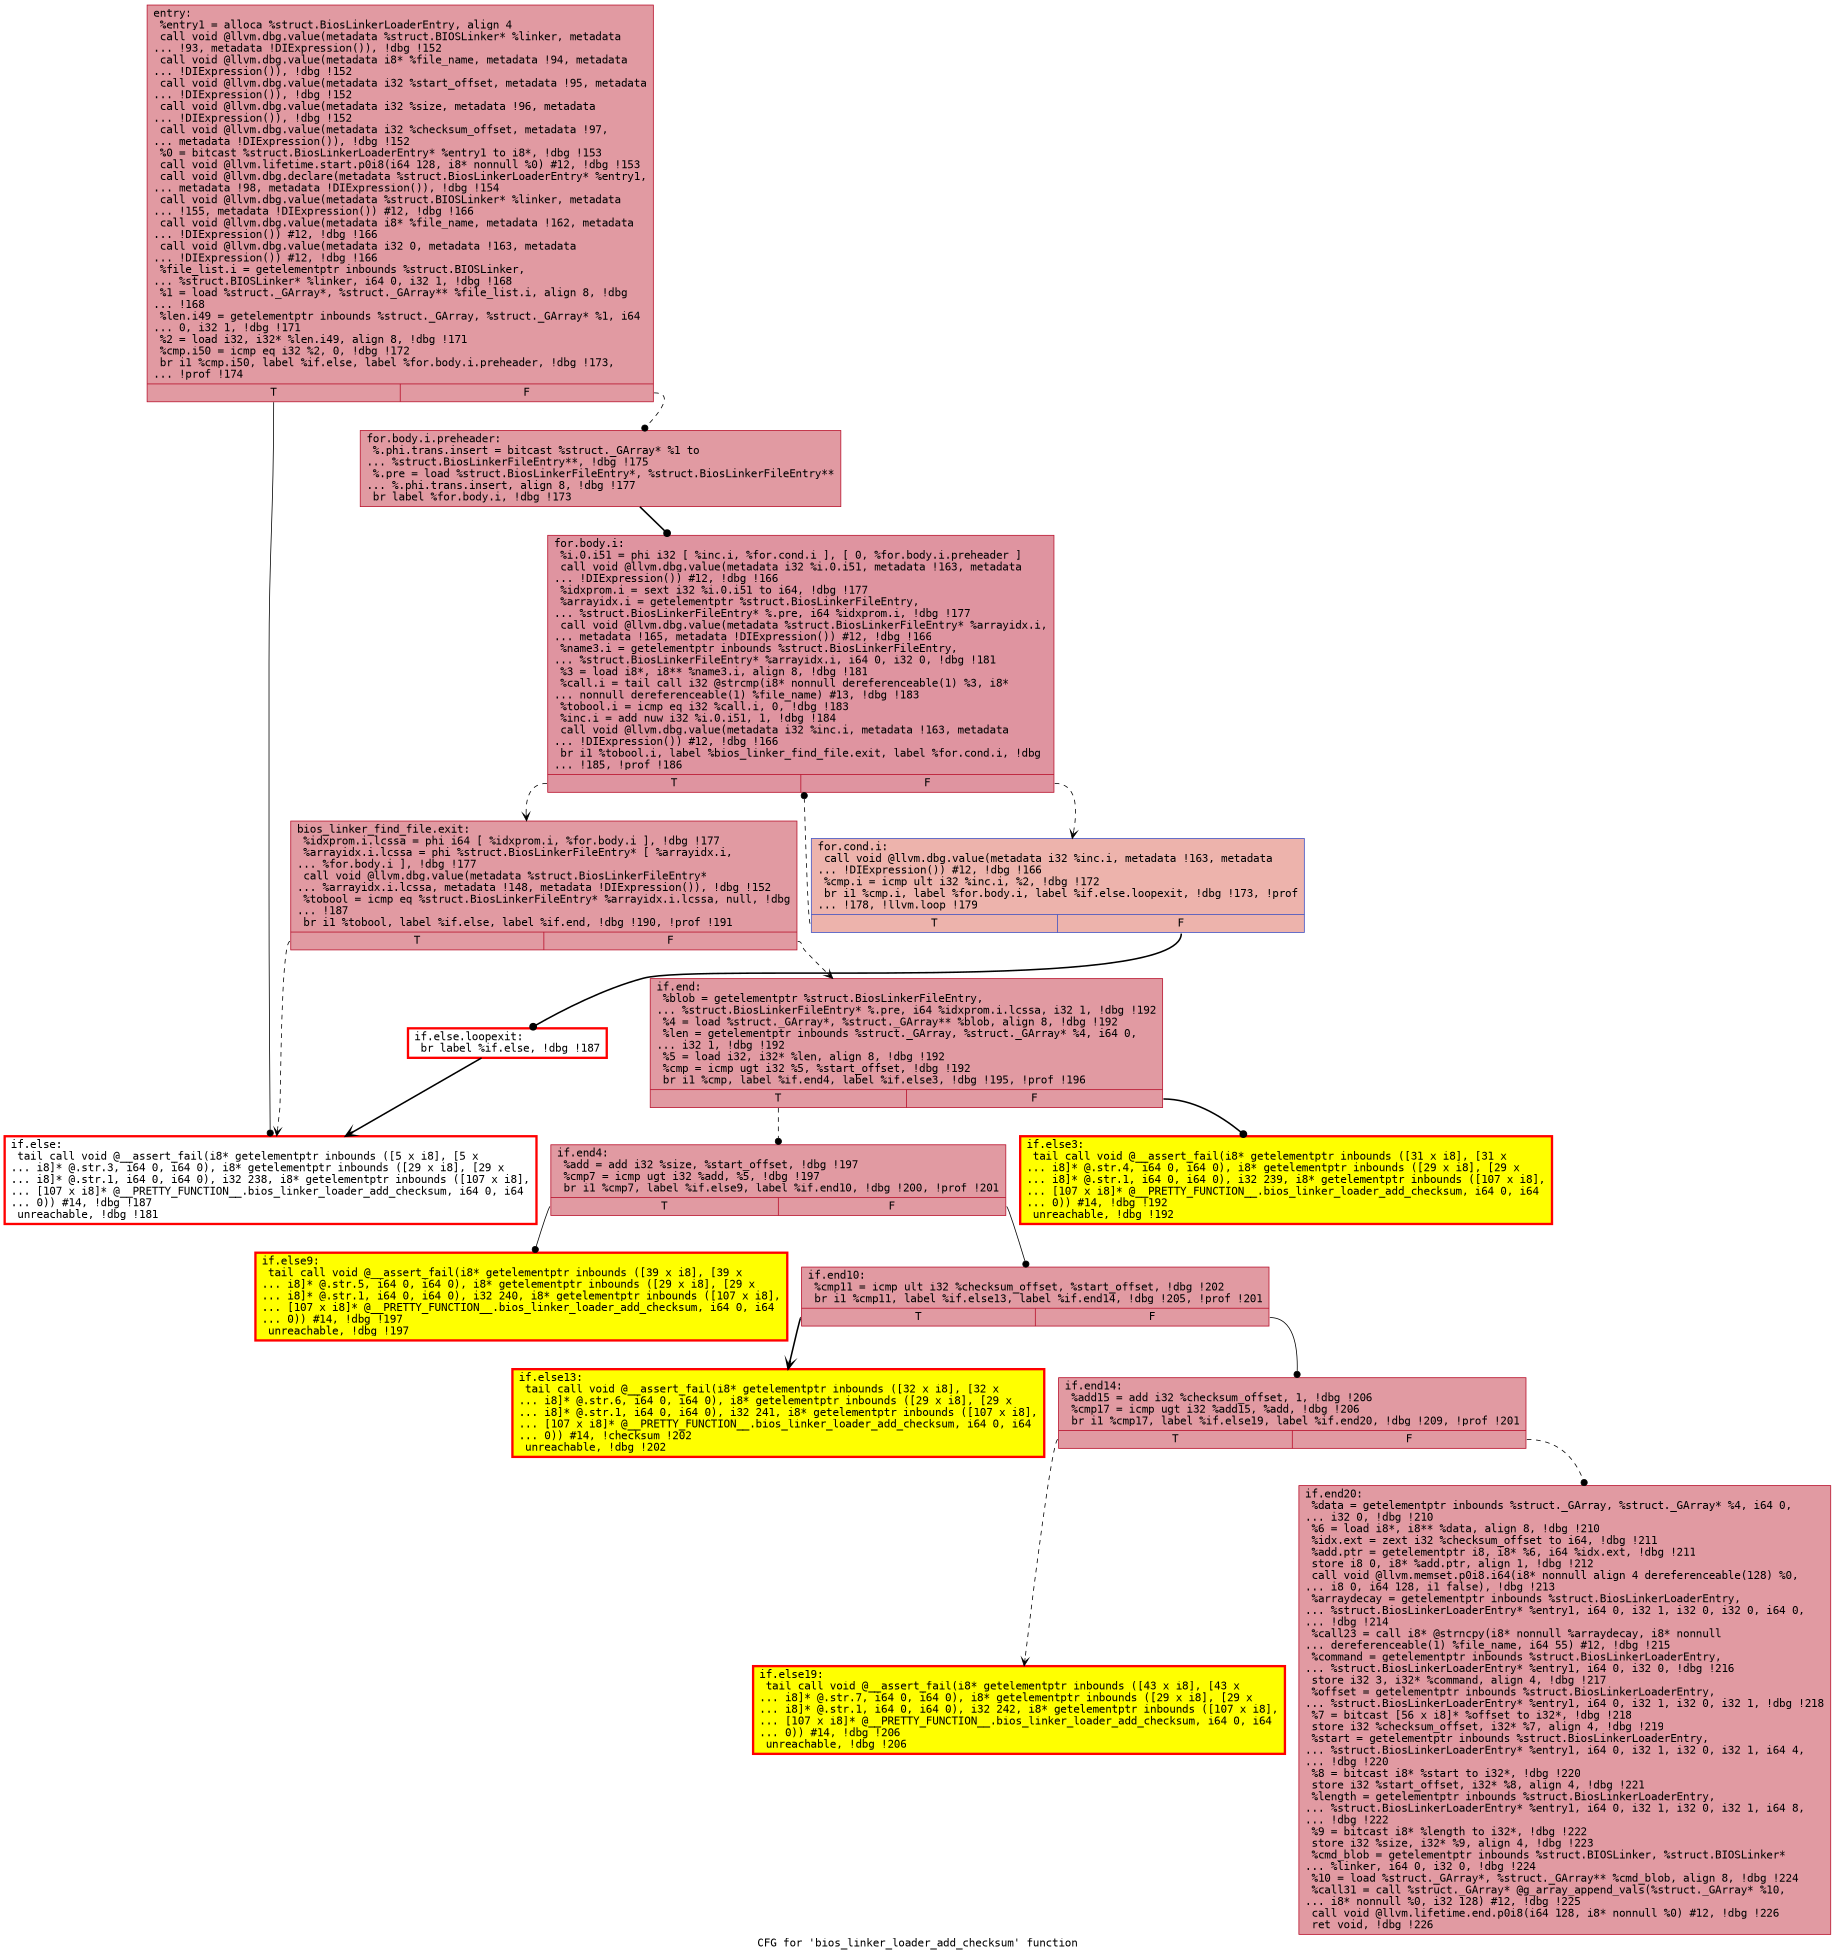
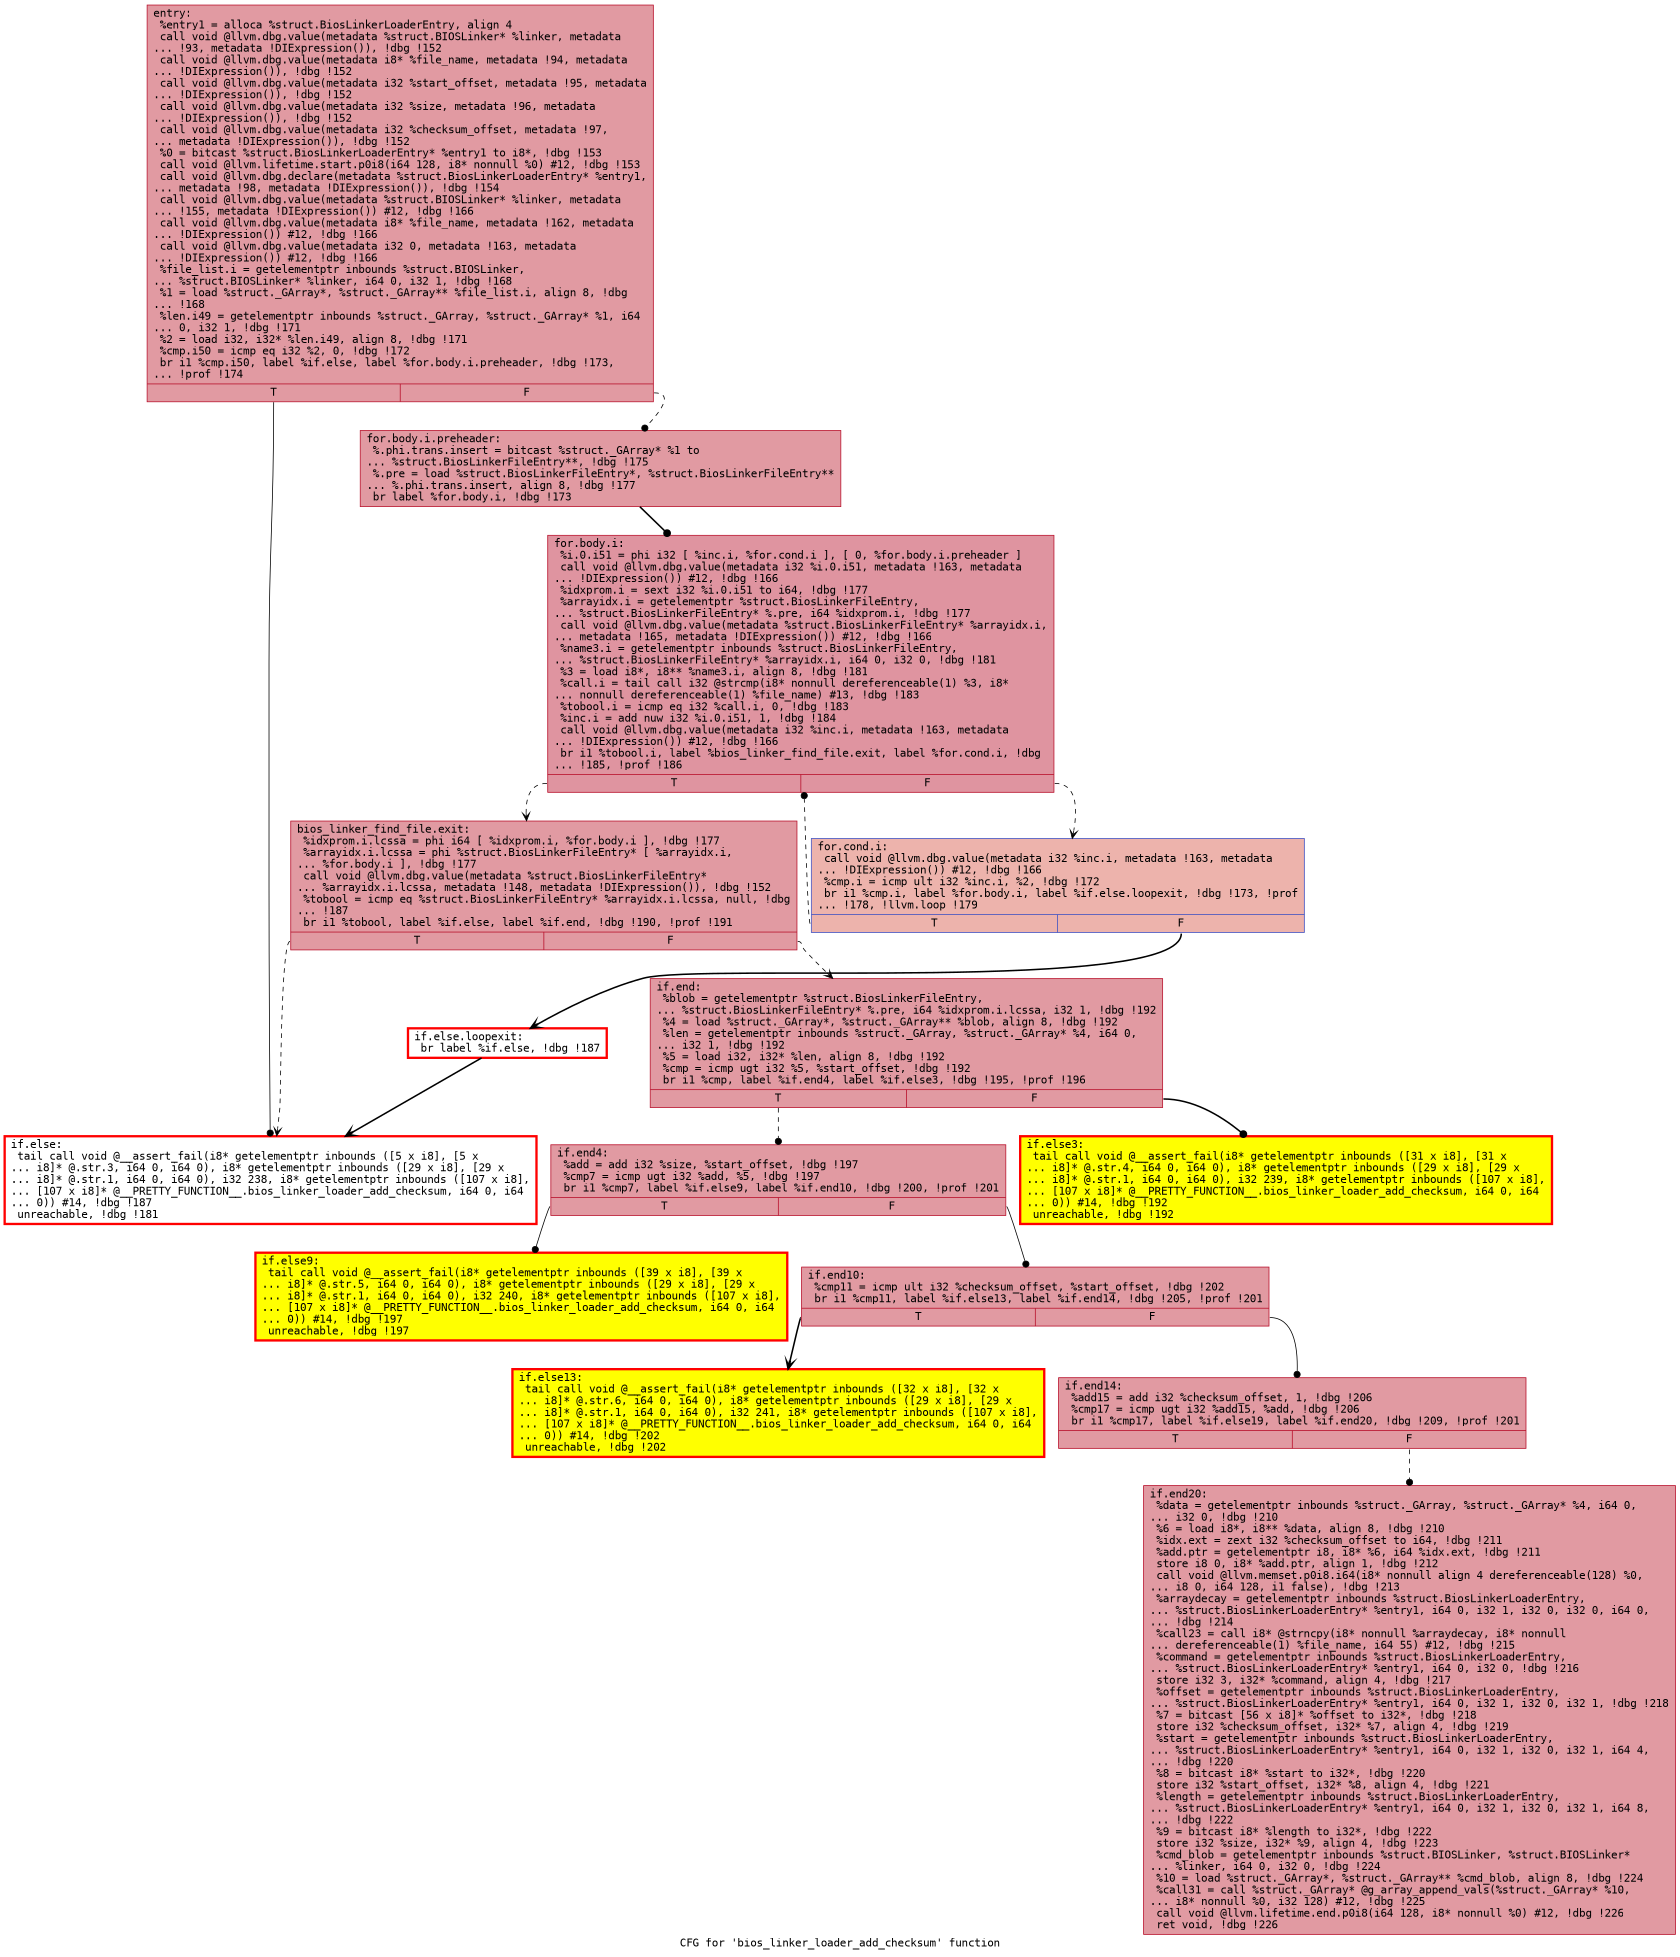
(858, 973) -> (859, 973)
(605, 1436) -> (589, 1436)
(1019, 1710) -> none
